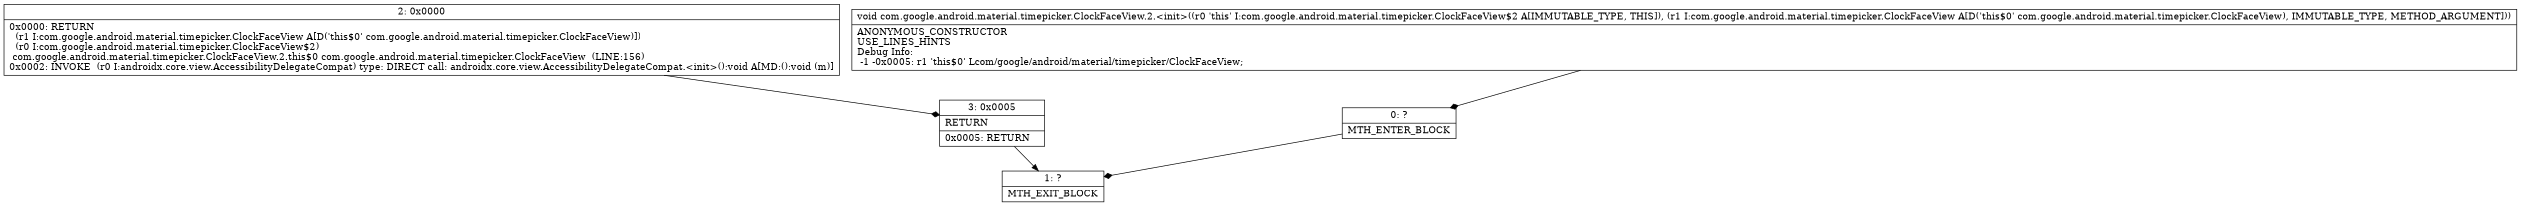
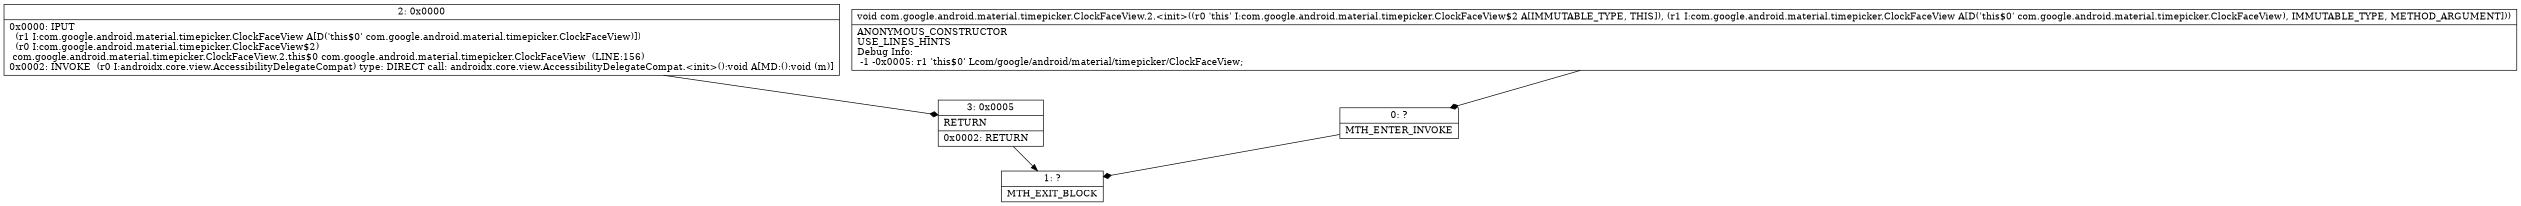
(55, 27) -> (45, 27)
(1399, 131) -> (1399, 131)
(992, 138) -> (991, 138)
